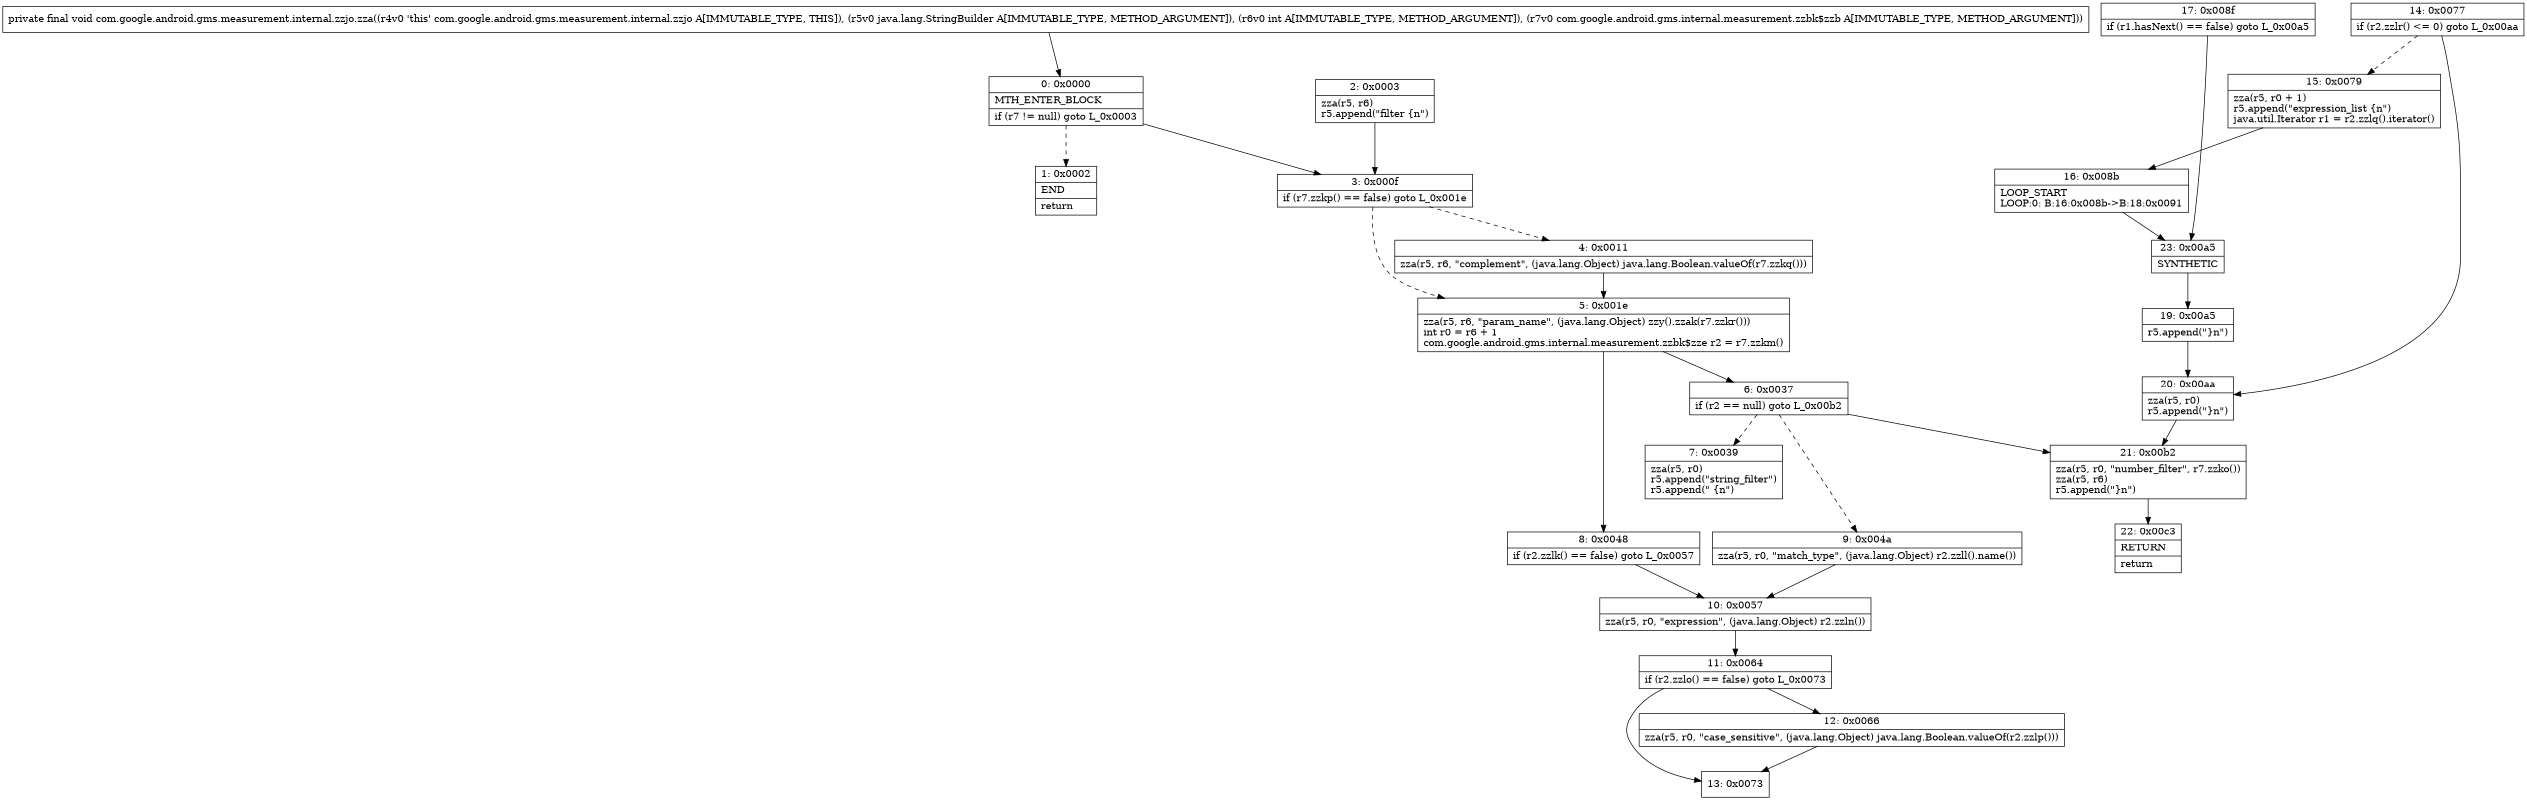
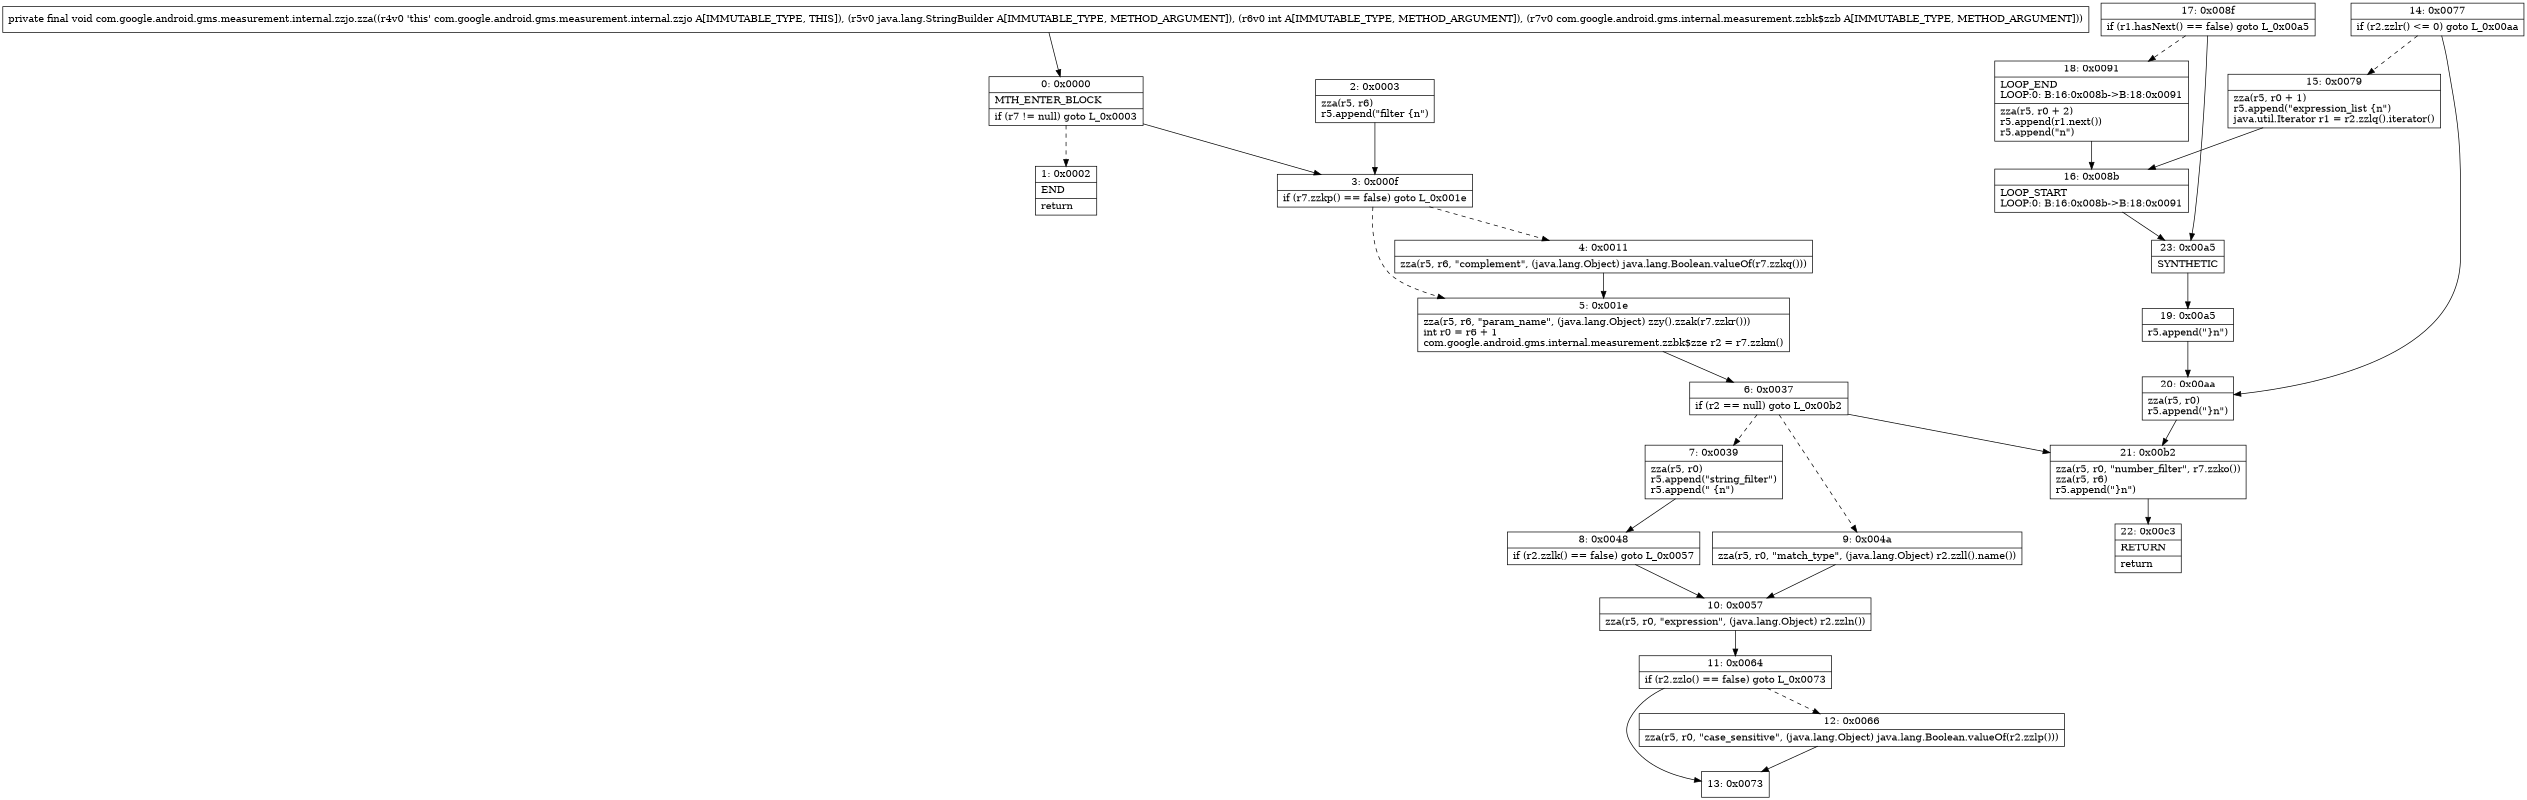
none -> (2092, 101)
(1604, 438) -> (1654, 513)
(1790, 700) -> (1790, 700)
